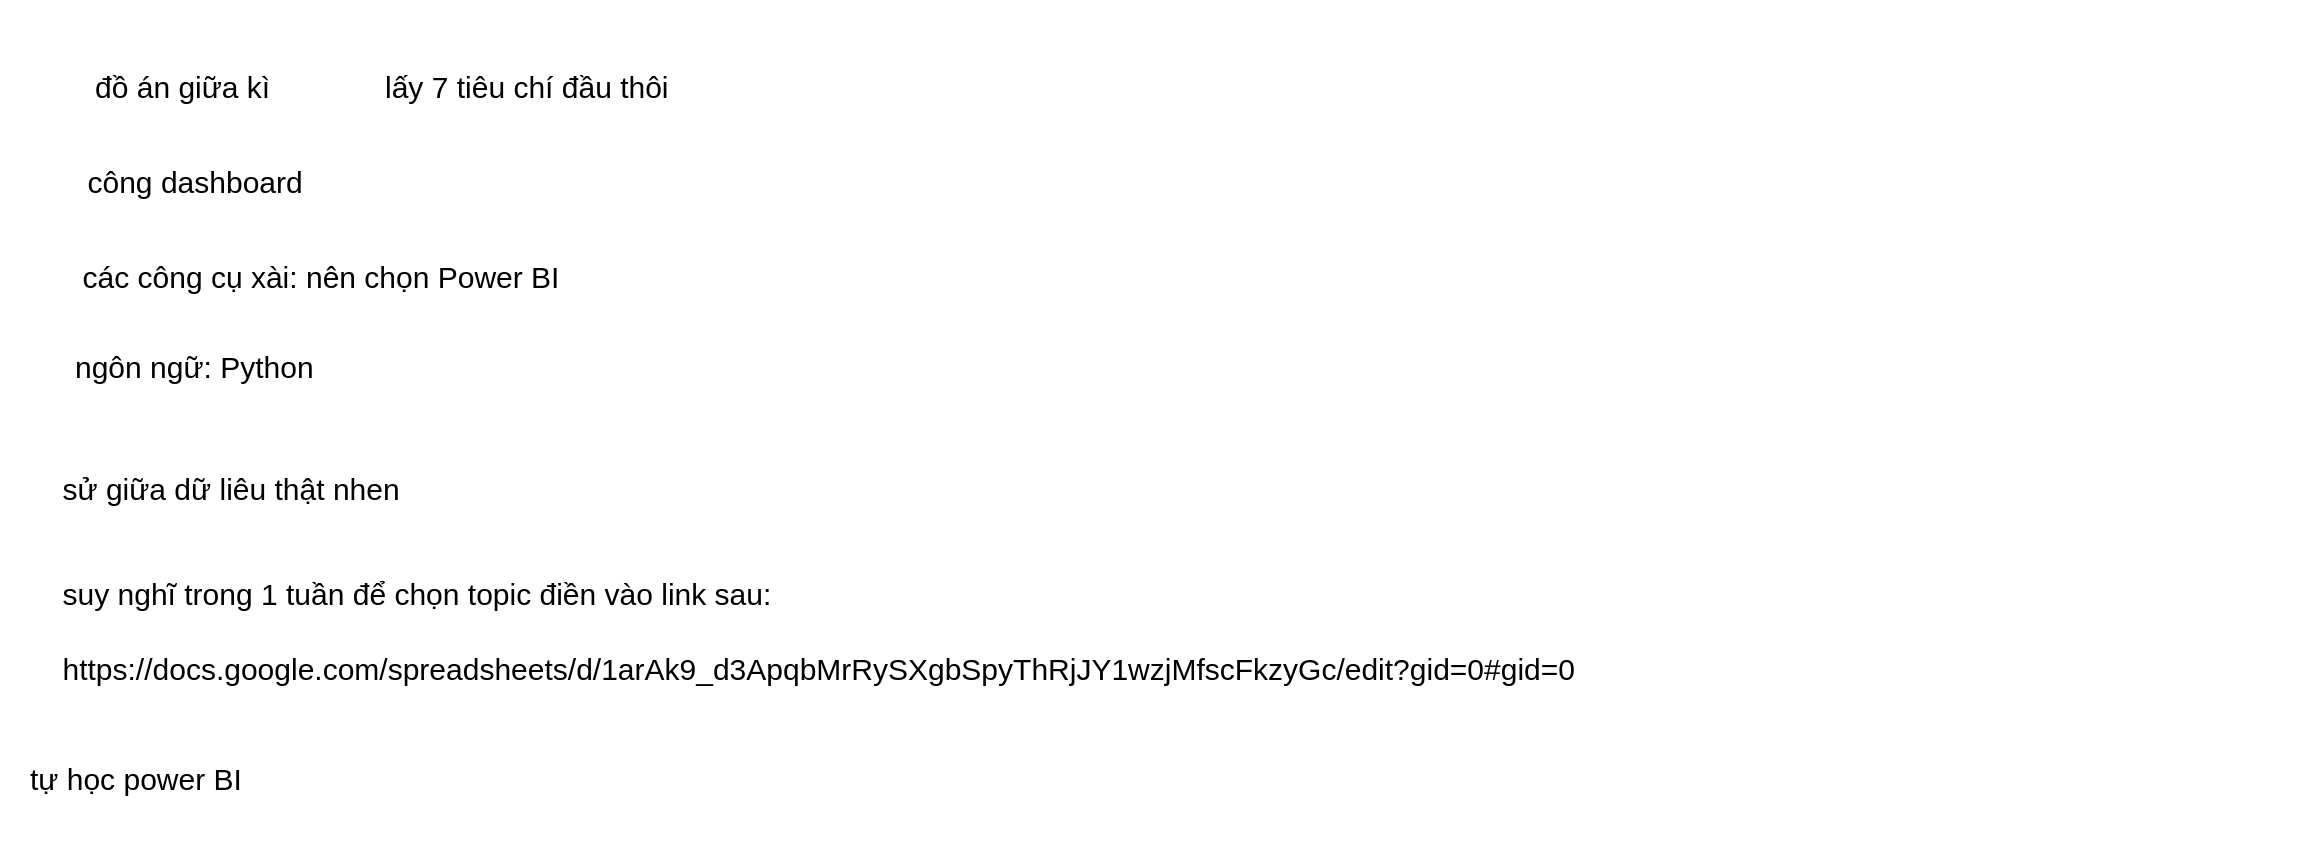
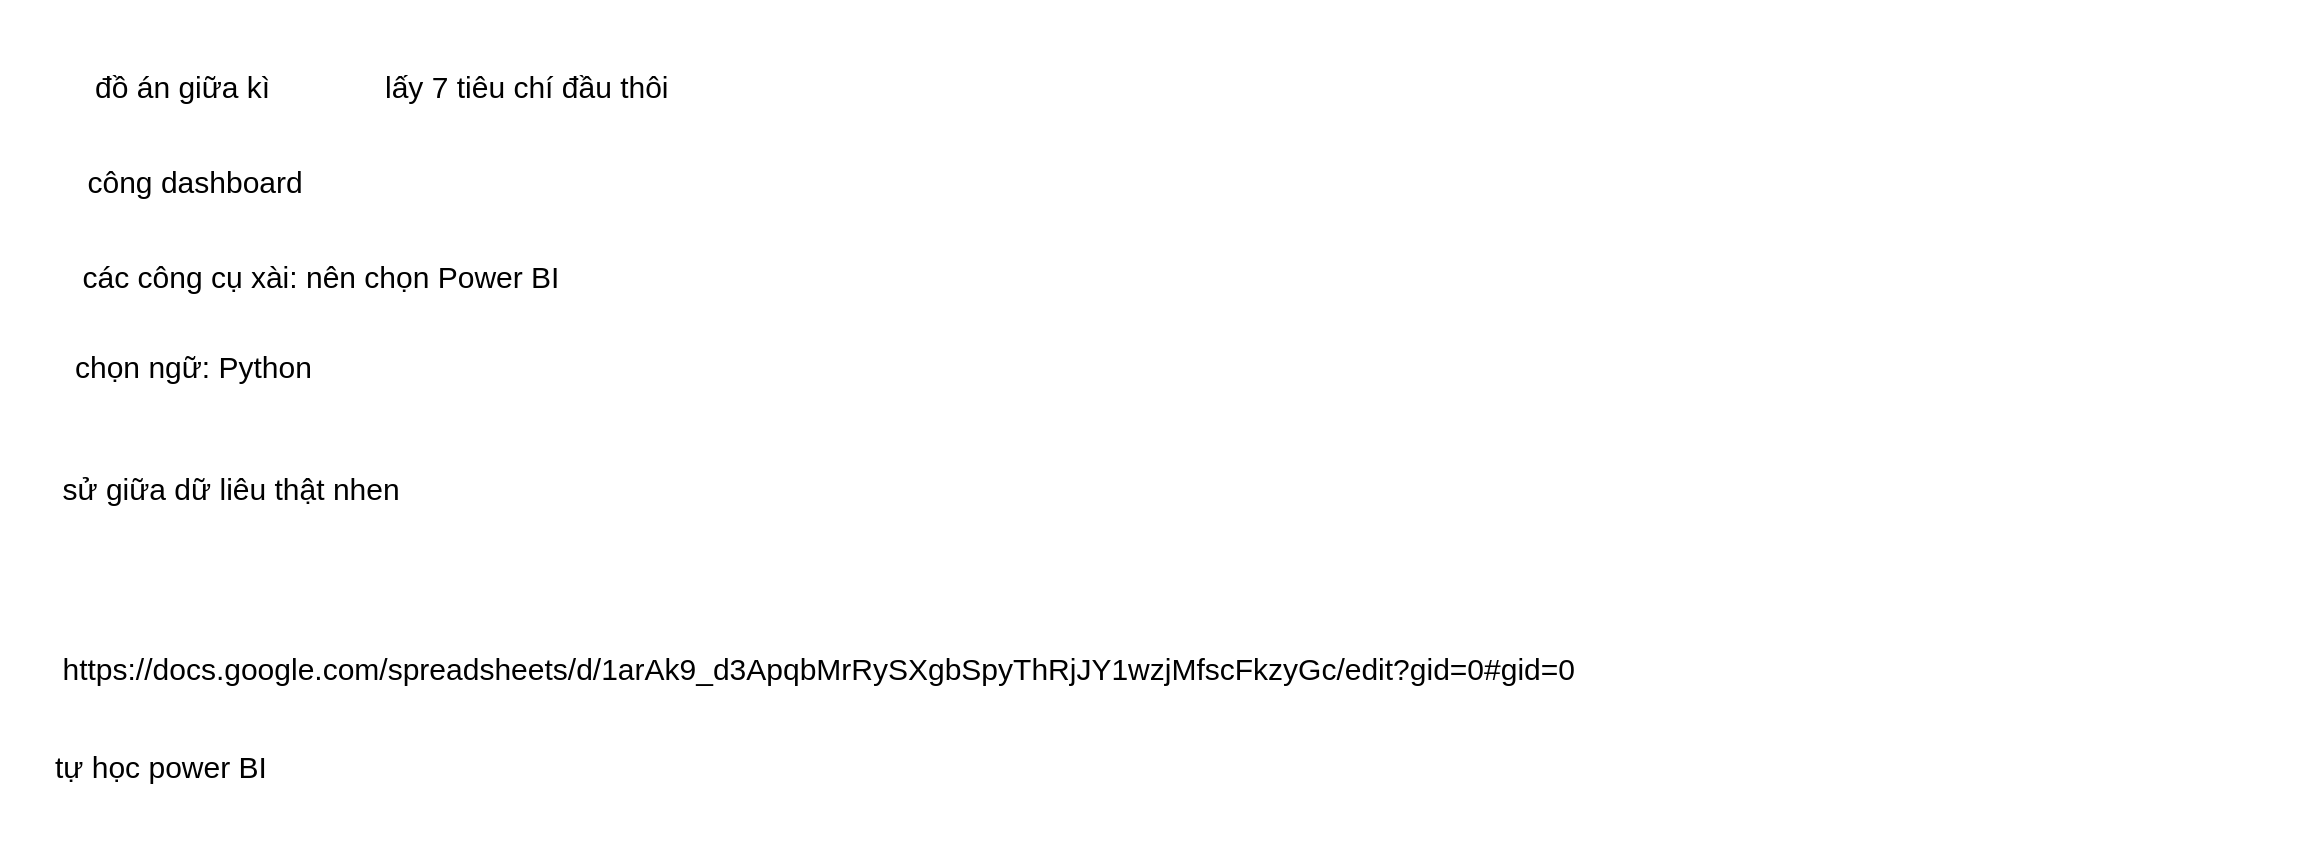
(199, 369) -> (199, 369)
(996, 596) -> none
(964, 781) -> (989, 769)
